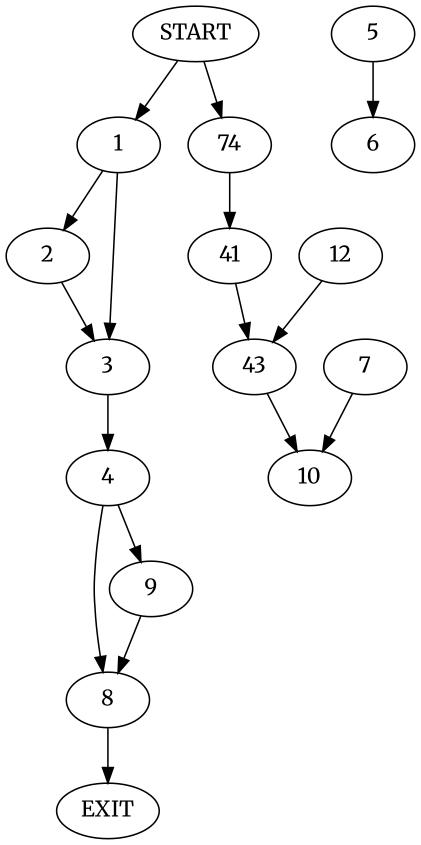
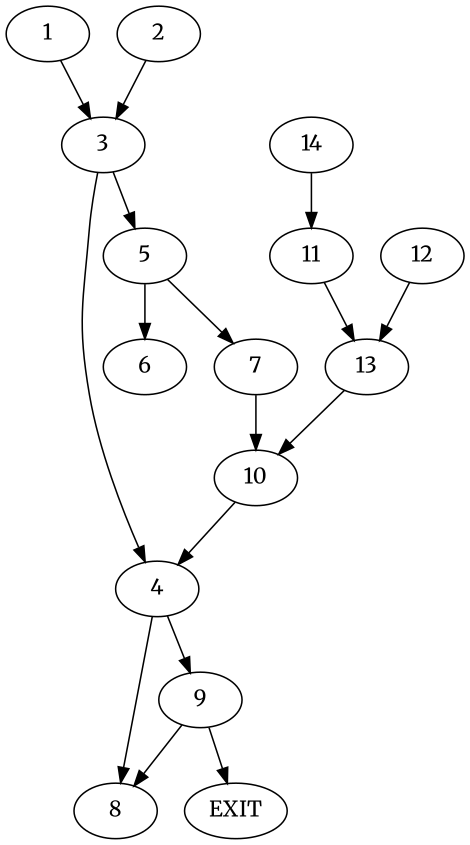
(196, 34) -> none
(230, 145) -> (311, 145)
none -> (121, 193)
(88, 194) -> none
(230, 256) -> (311, 256)
none -> (195, 306)
(254, 367) -> (367, 367)
none -> (212, 528)
(108, 748) -> (216, 748)
